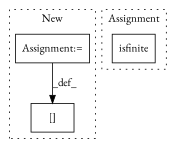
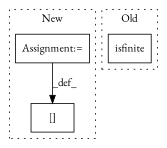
(134, 19) -> (130, 19)
